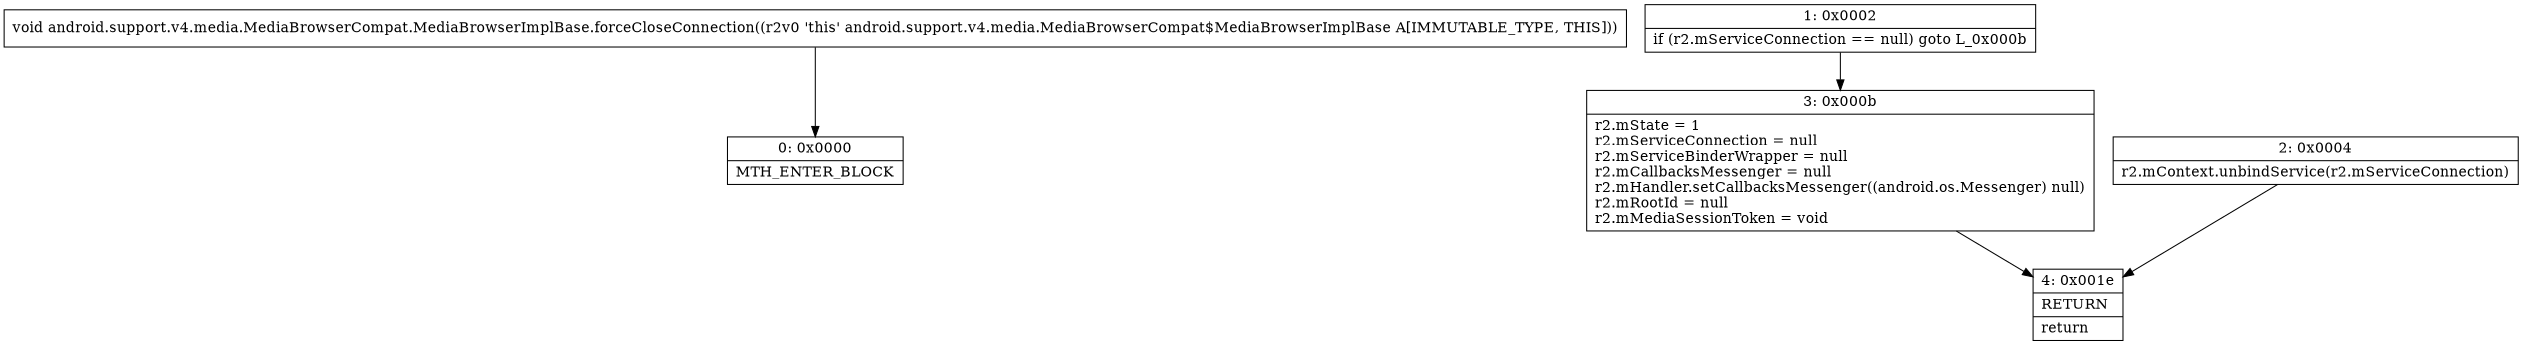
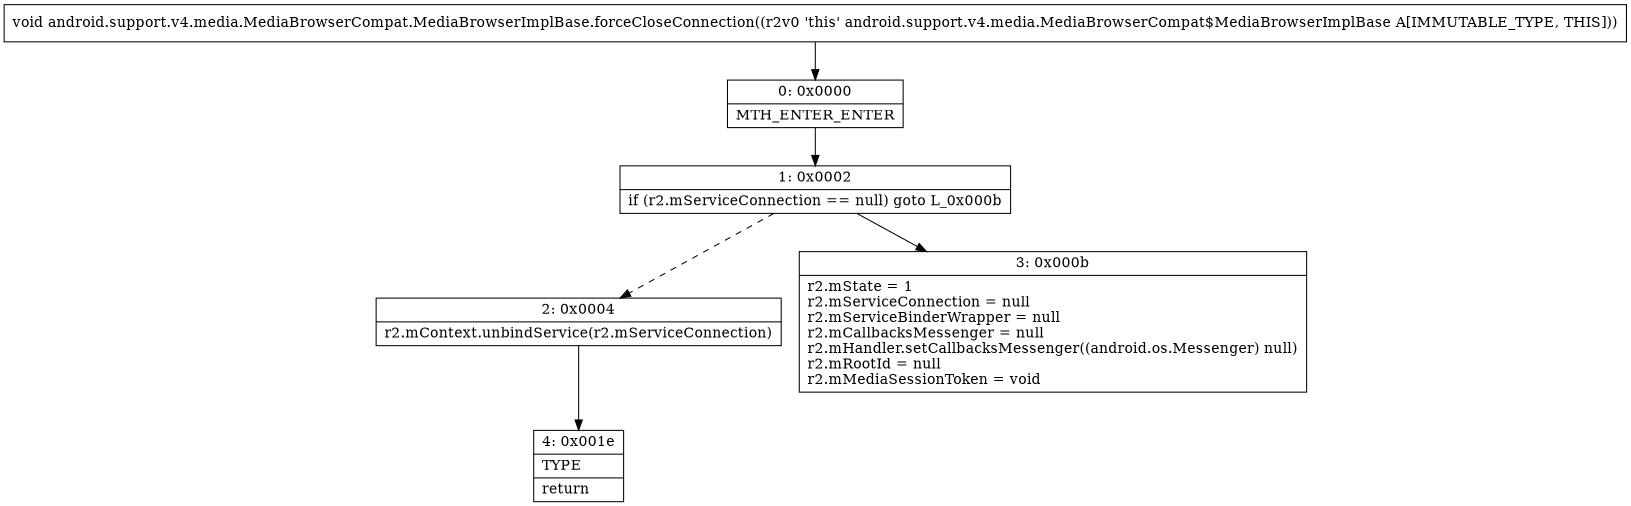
none -> (815, 142)
(815, 172) -> (815, 115)
(1990, 251) -> none
none -> (702, 253)
(2075, 304) -> (562, 466)
